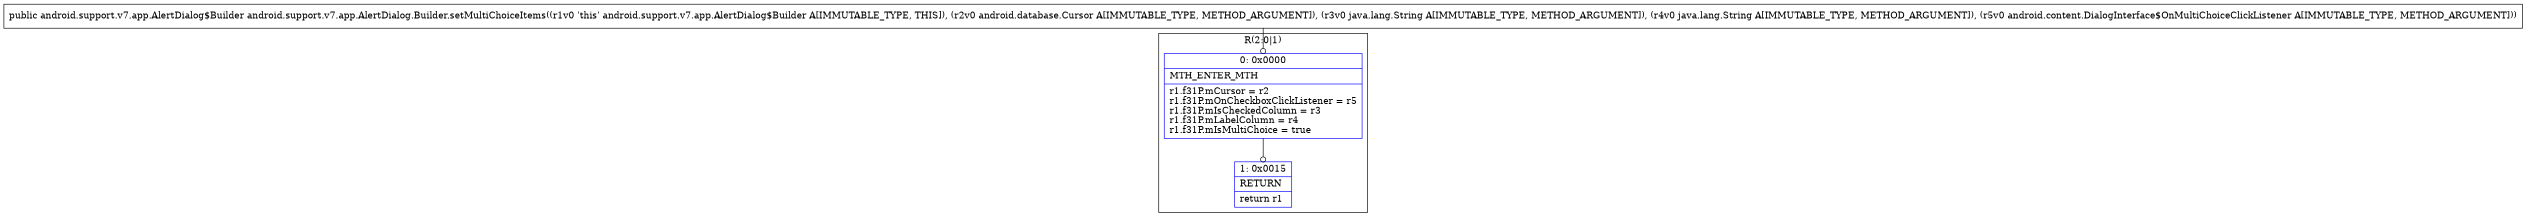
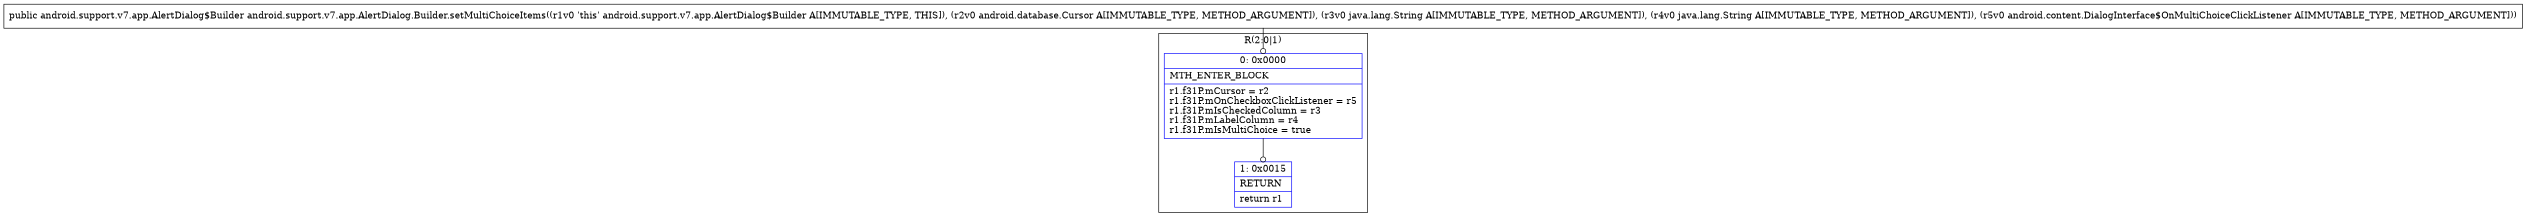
(1214, 76) -> (1219, 76)
